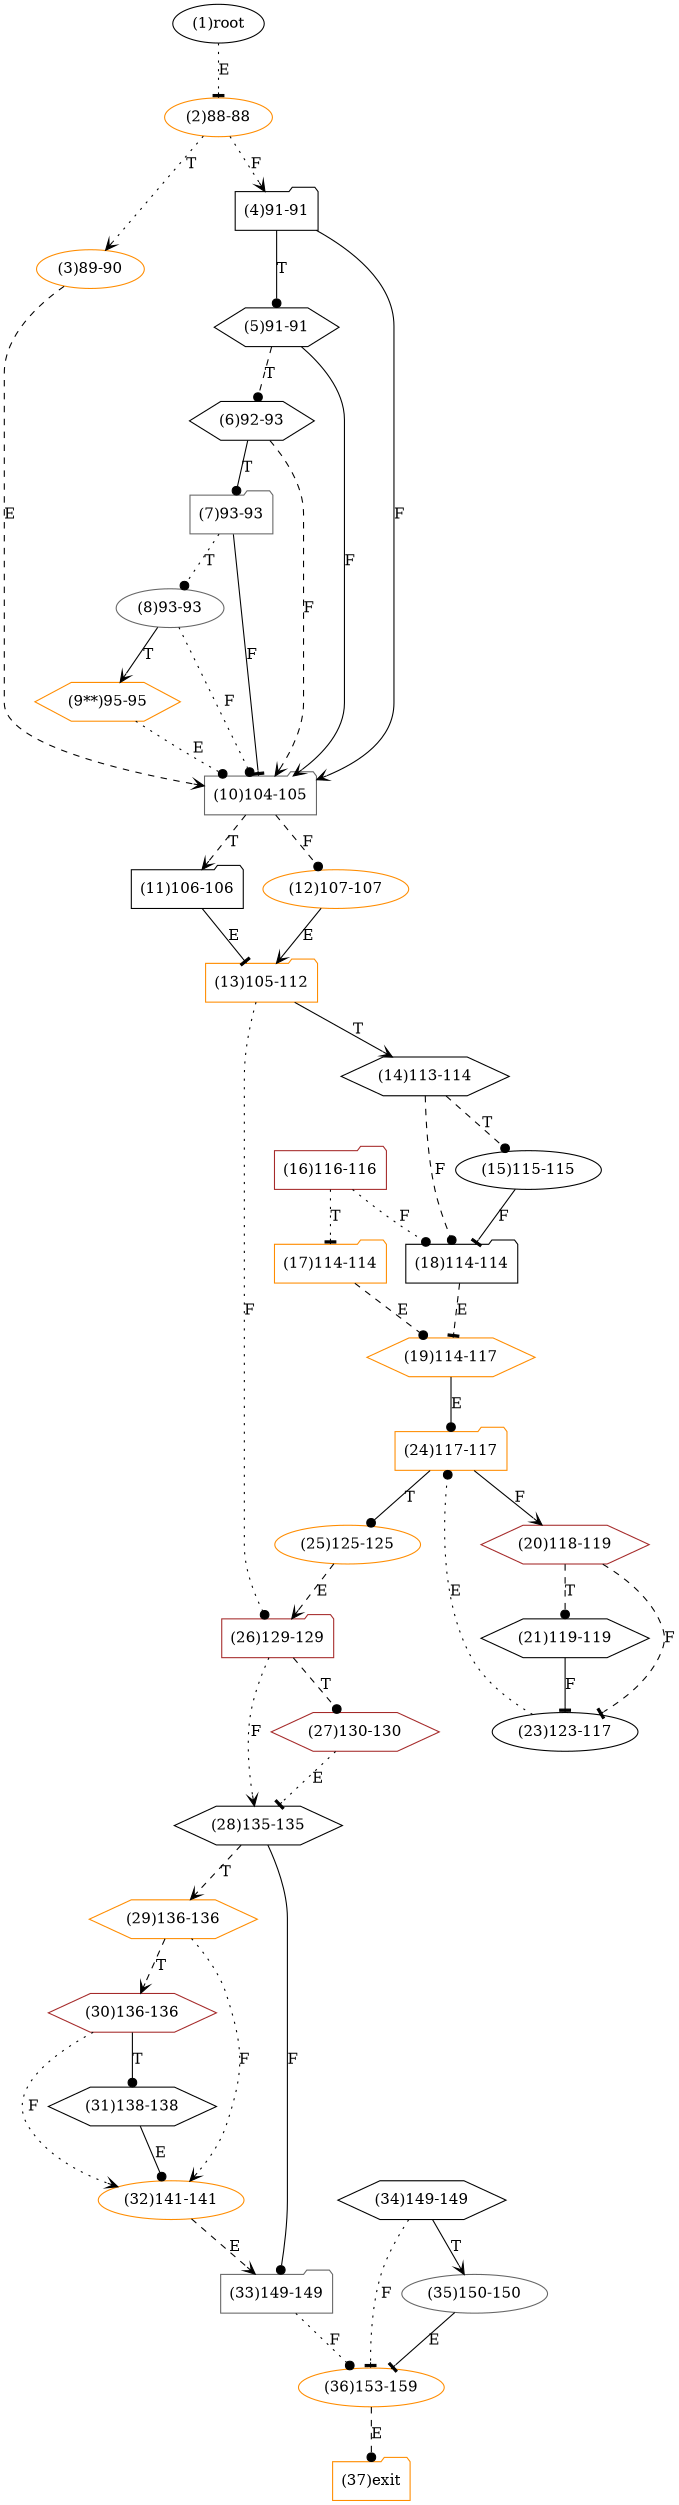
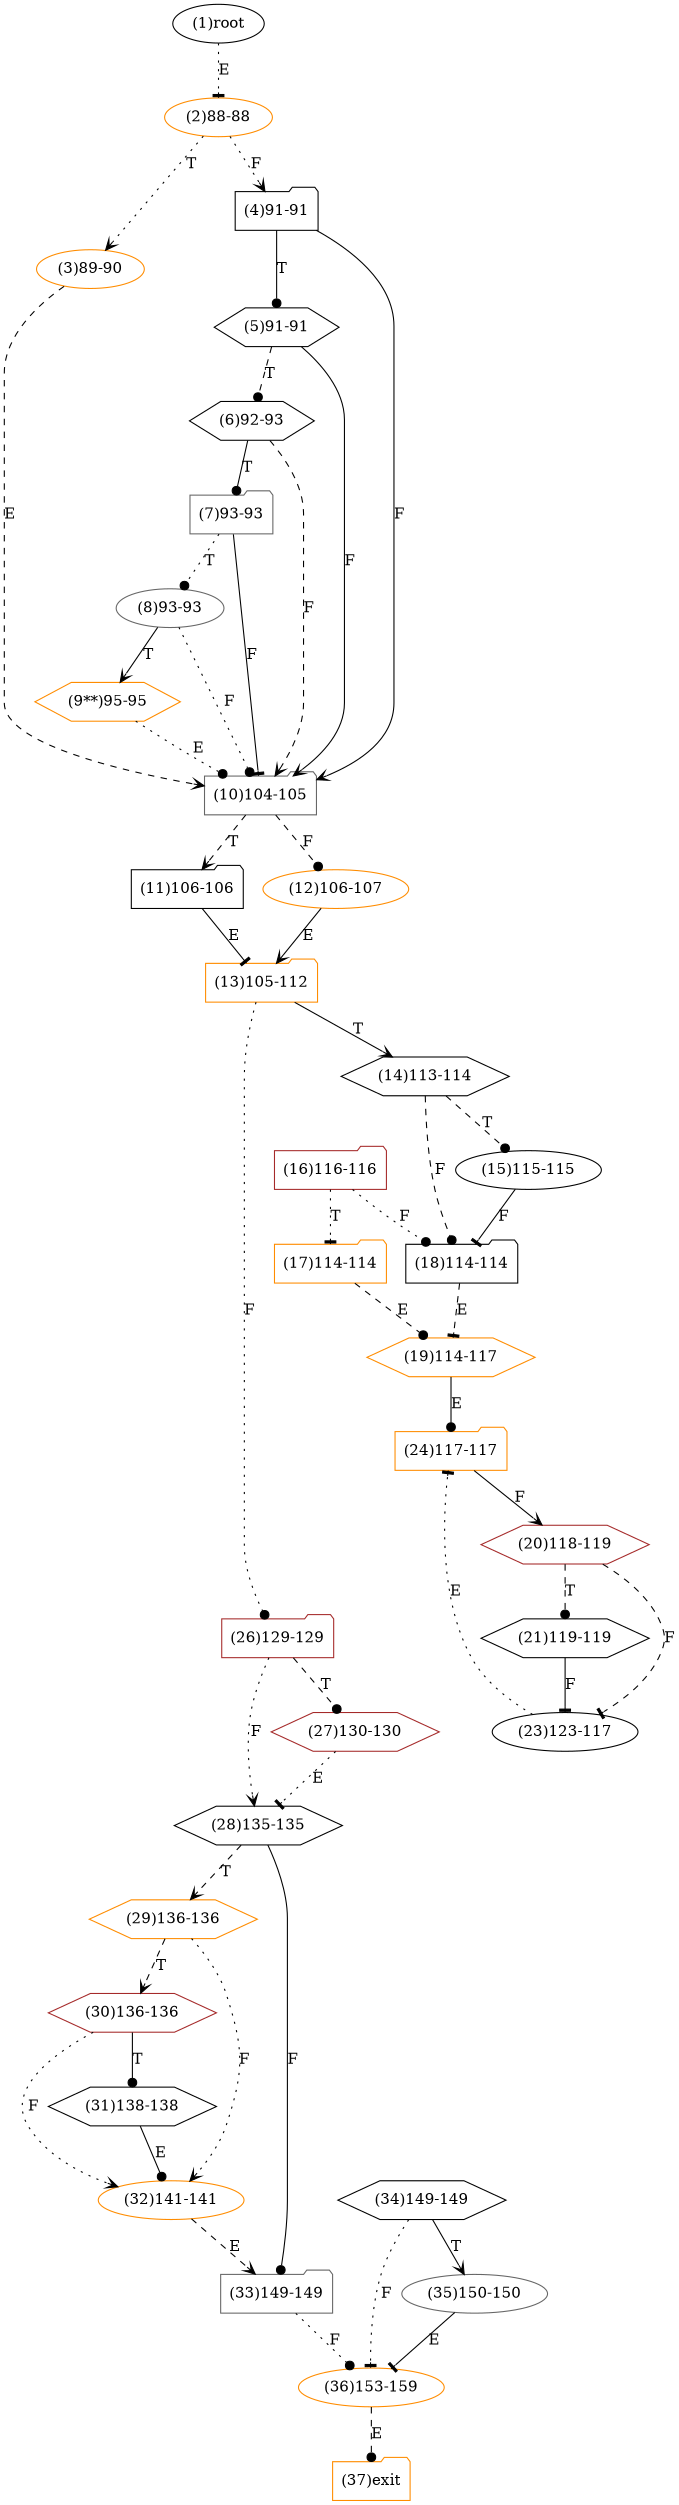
(336, 889) -> (336, 889)
(348, 1545) -> none
(454, 1610) -> (454, 1610)
